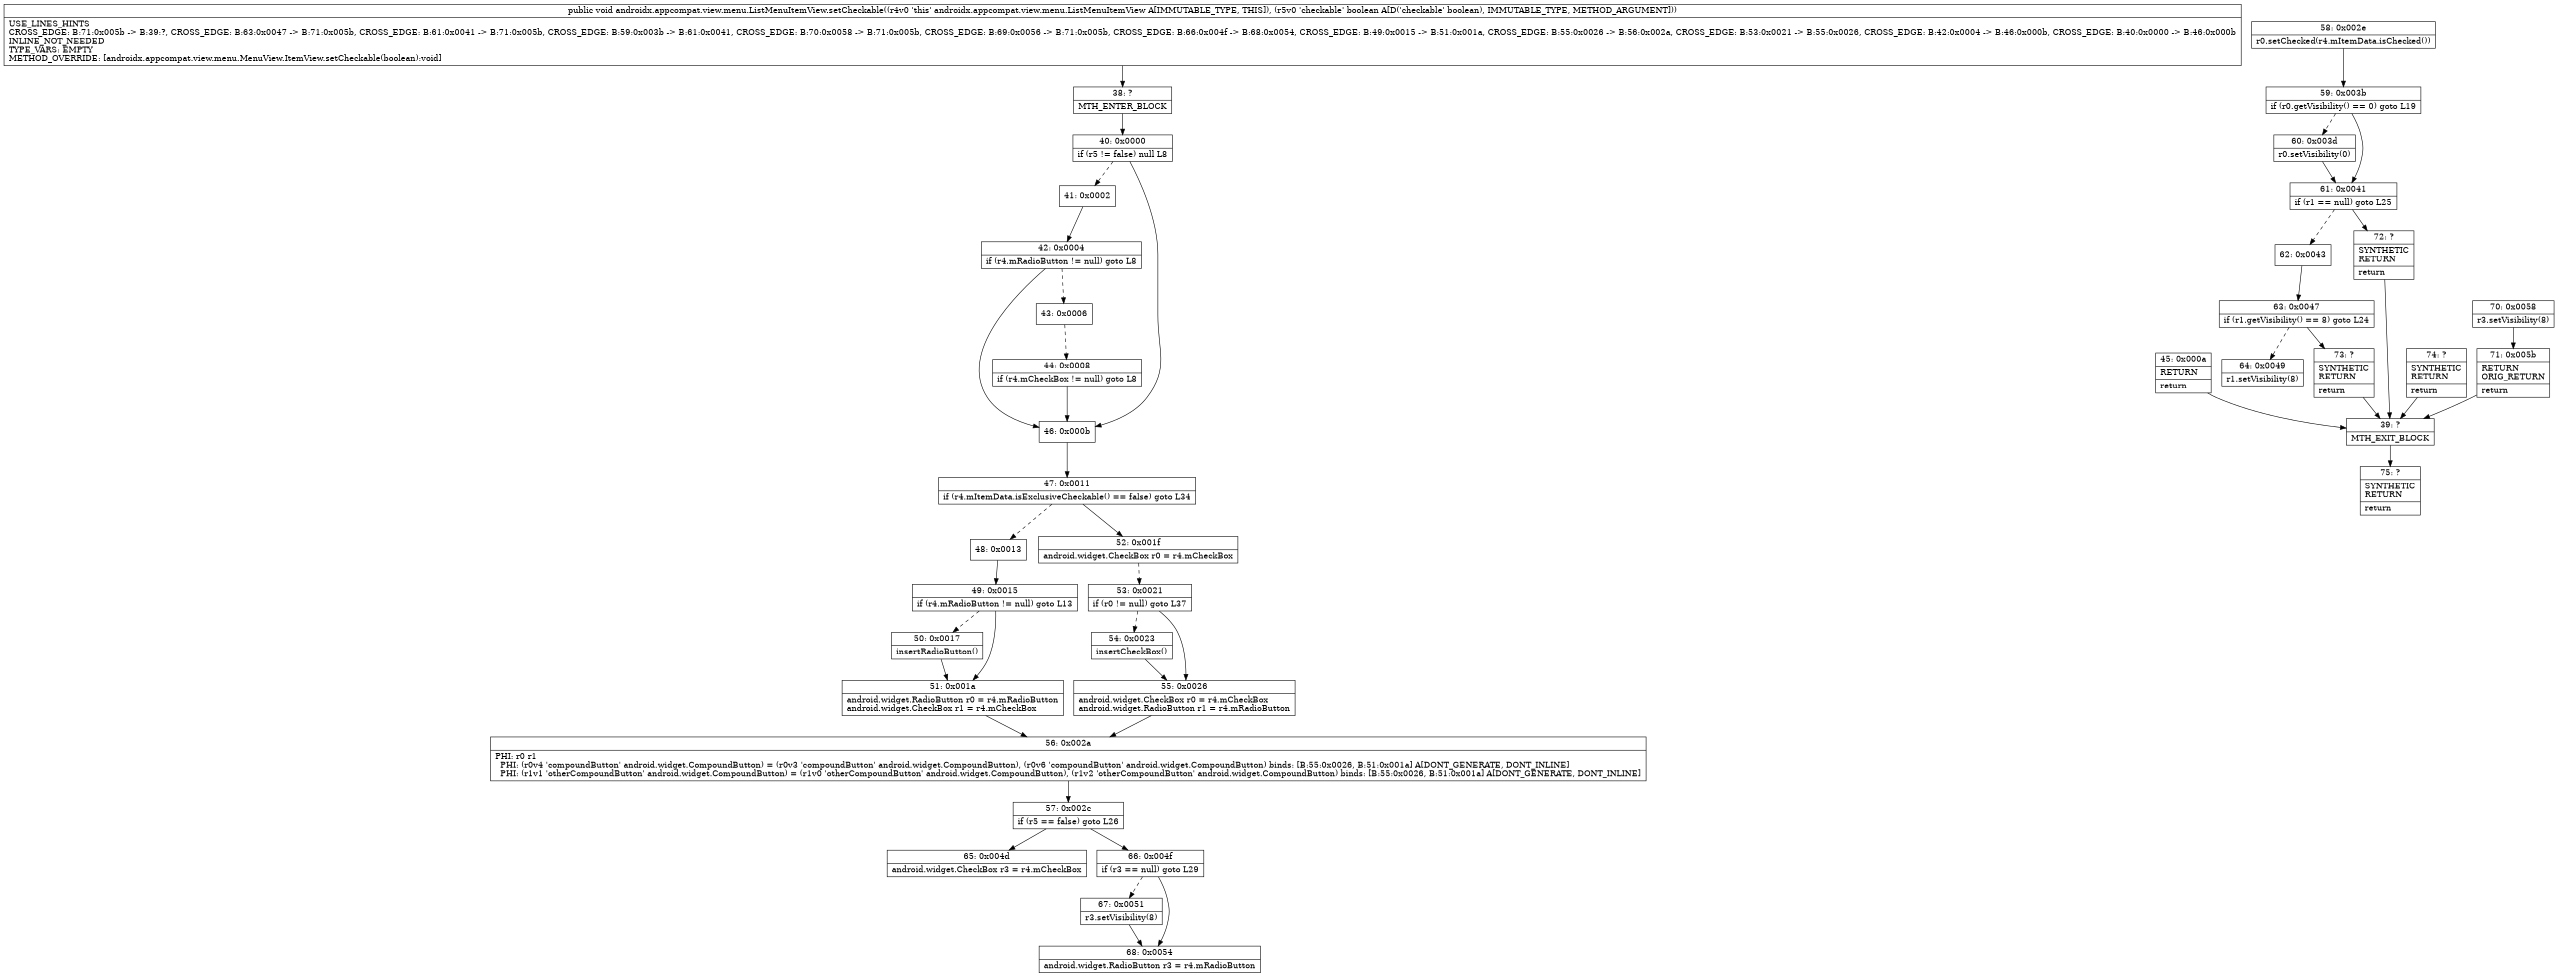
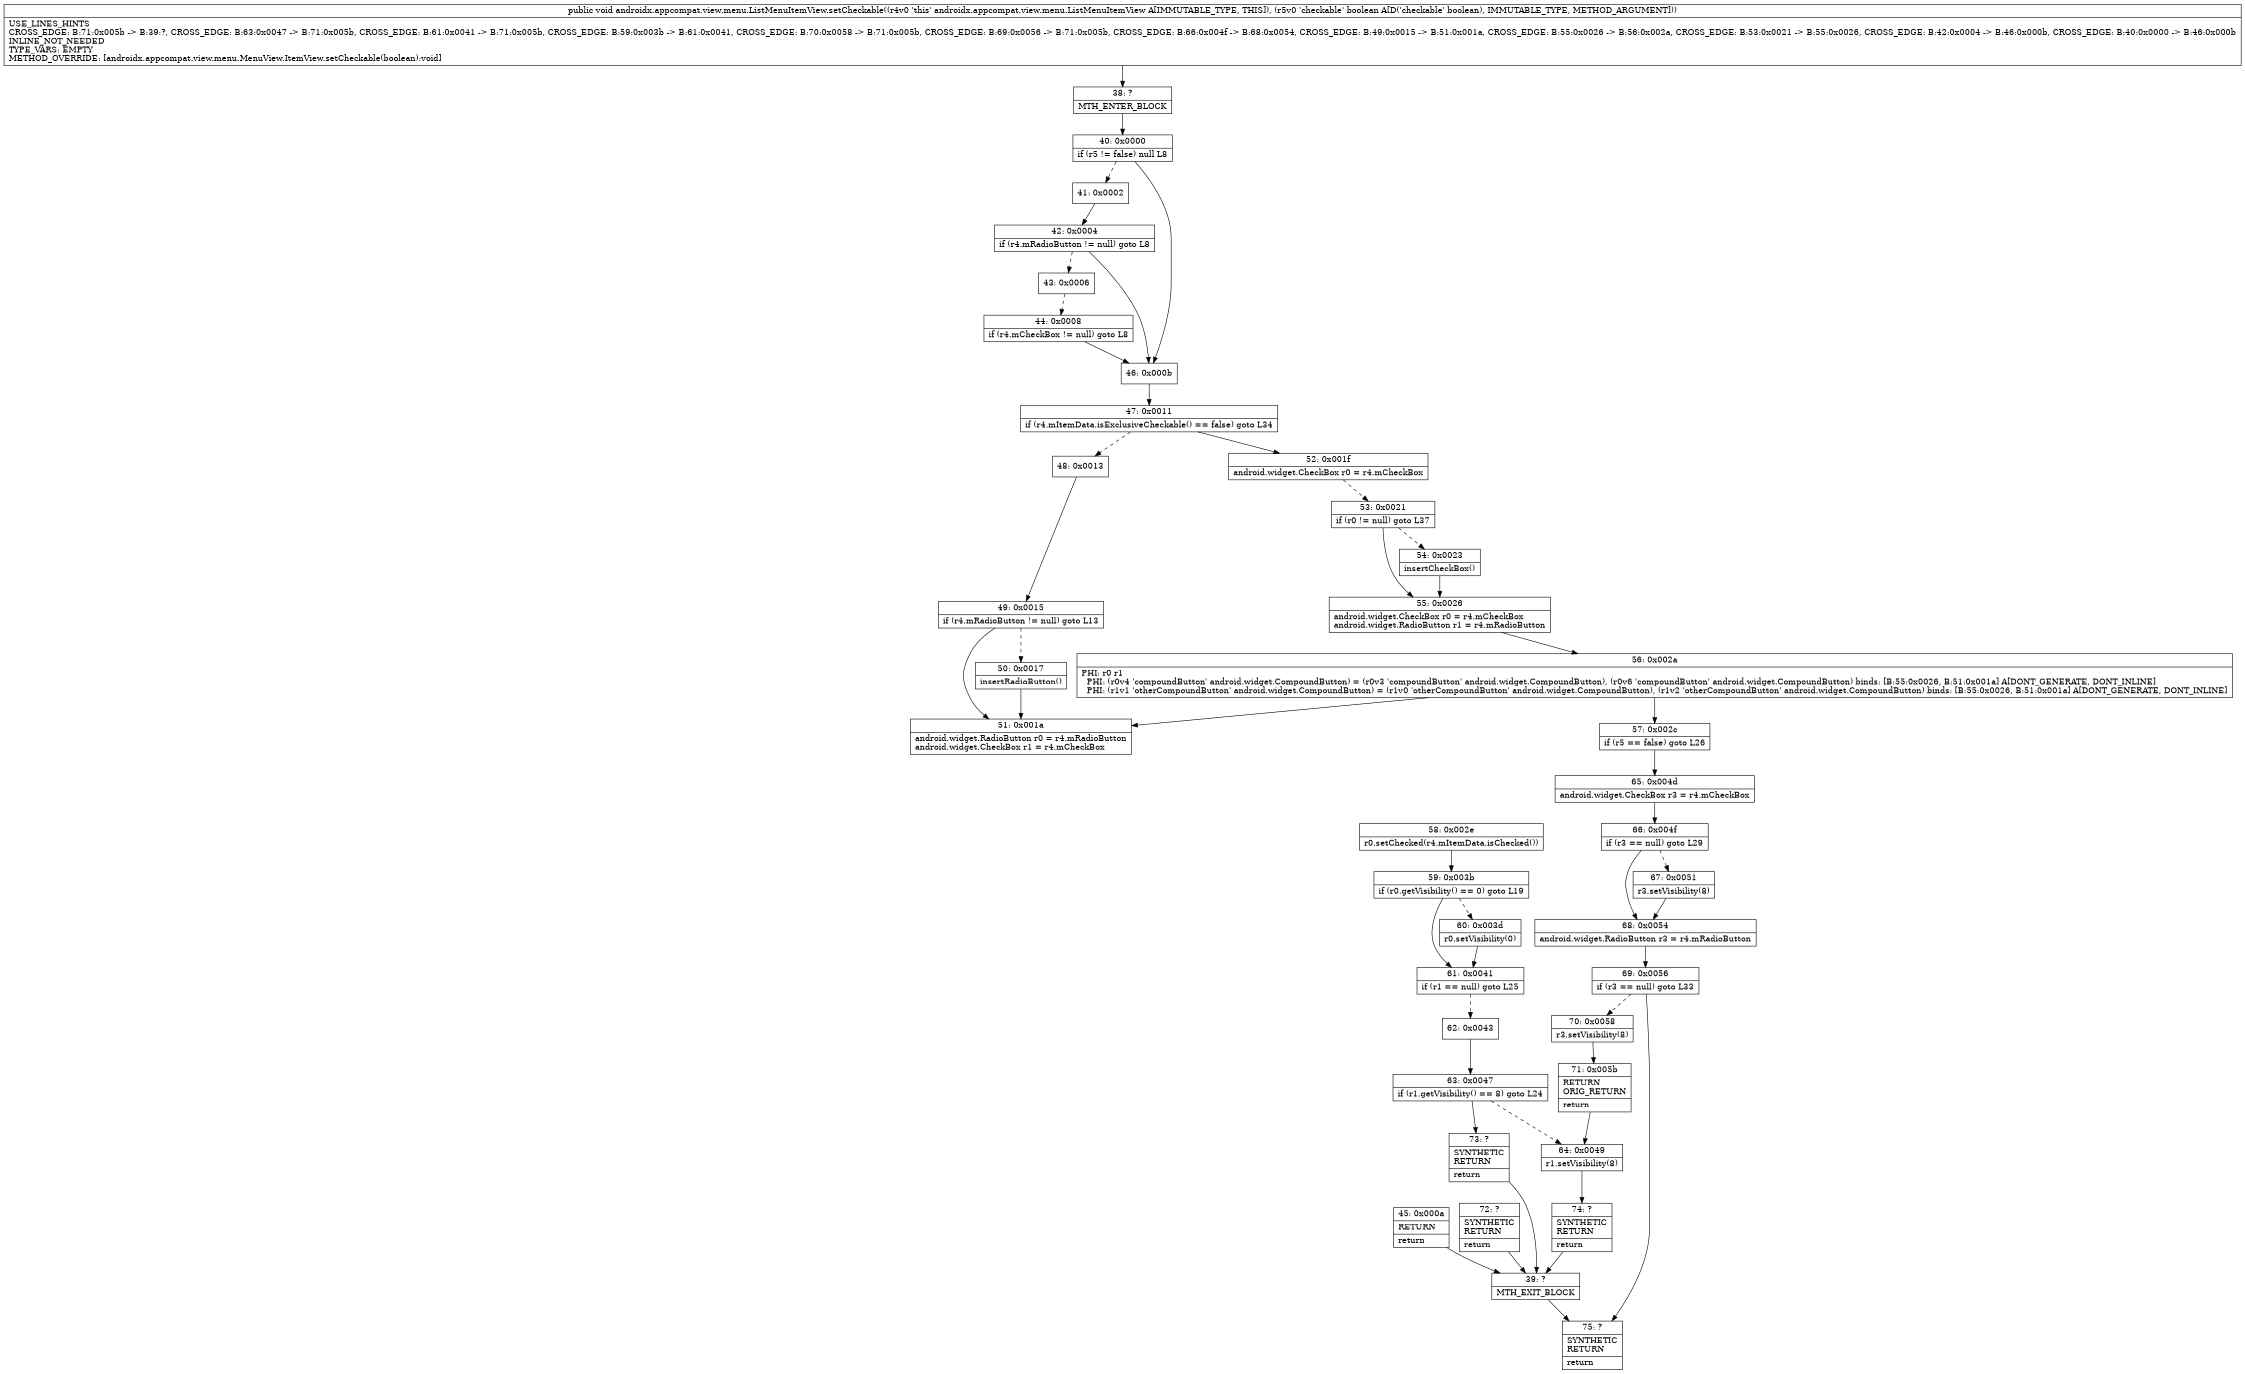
(2358, 218) -> none
(2453, 406) -> (1588, 1125)
(1004, 725) -> (1283, 711)
(1107, 838) -> (1655, 810)
none -> (1646, 981)
none -> (1582, 1184)
